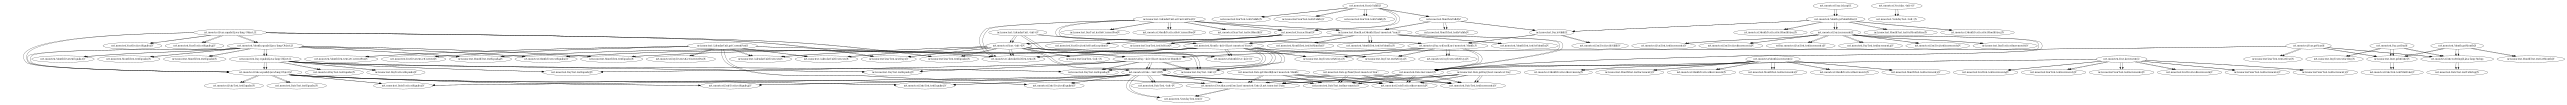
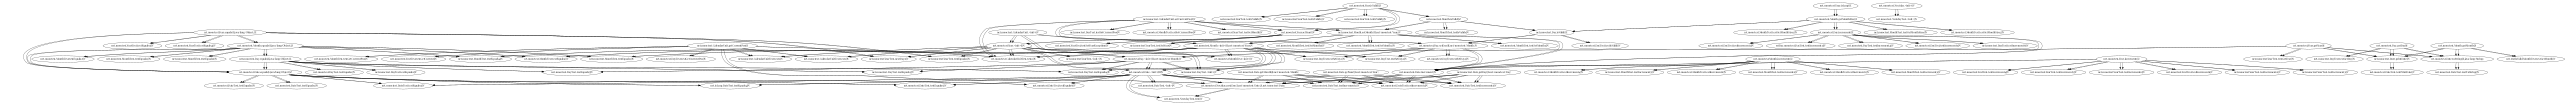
(1664, 46) -> none
(2531, 59) -> (2531, 59)
(730, 86) -> (730, 86)
